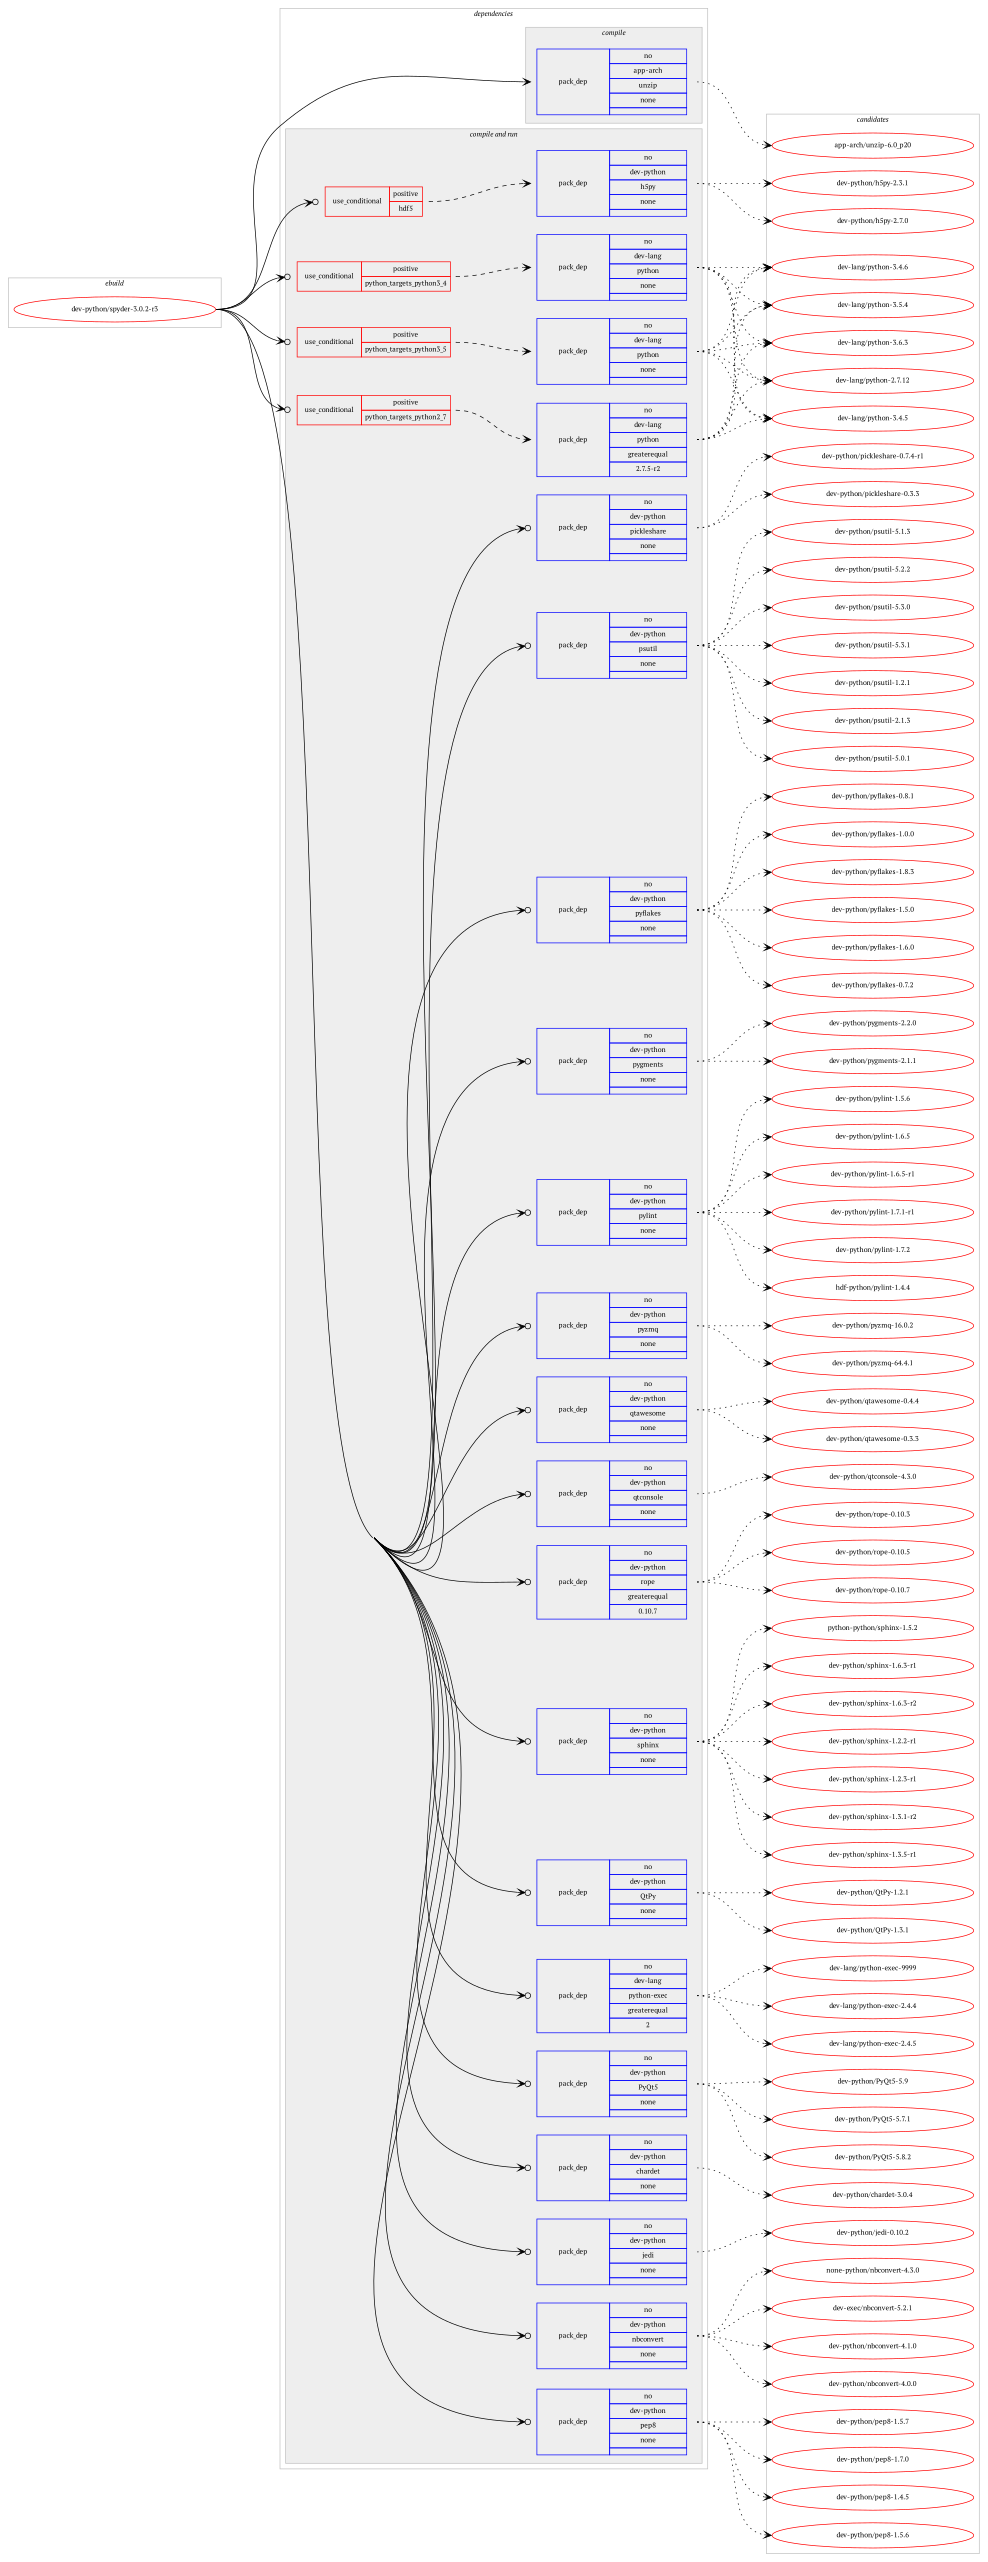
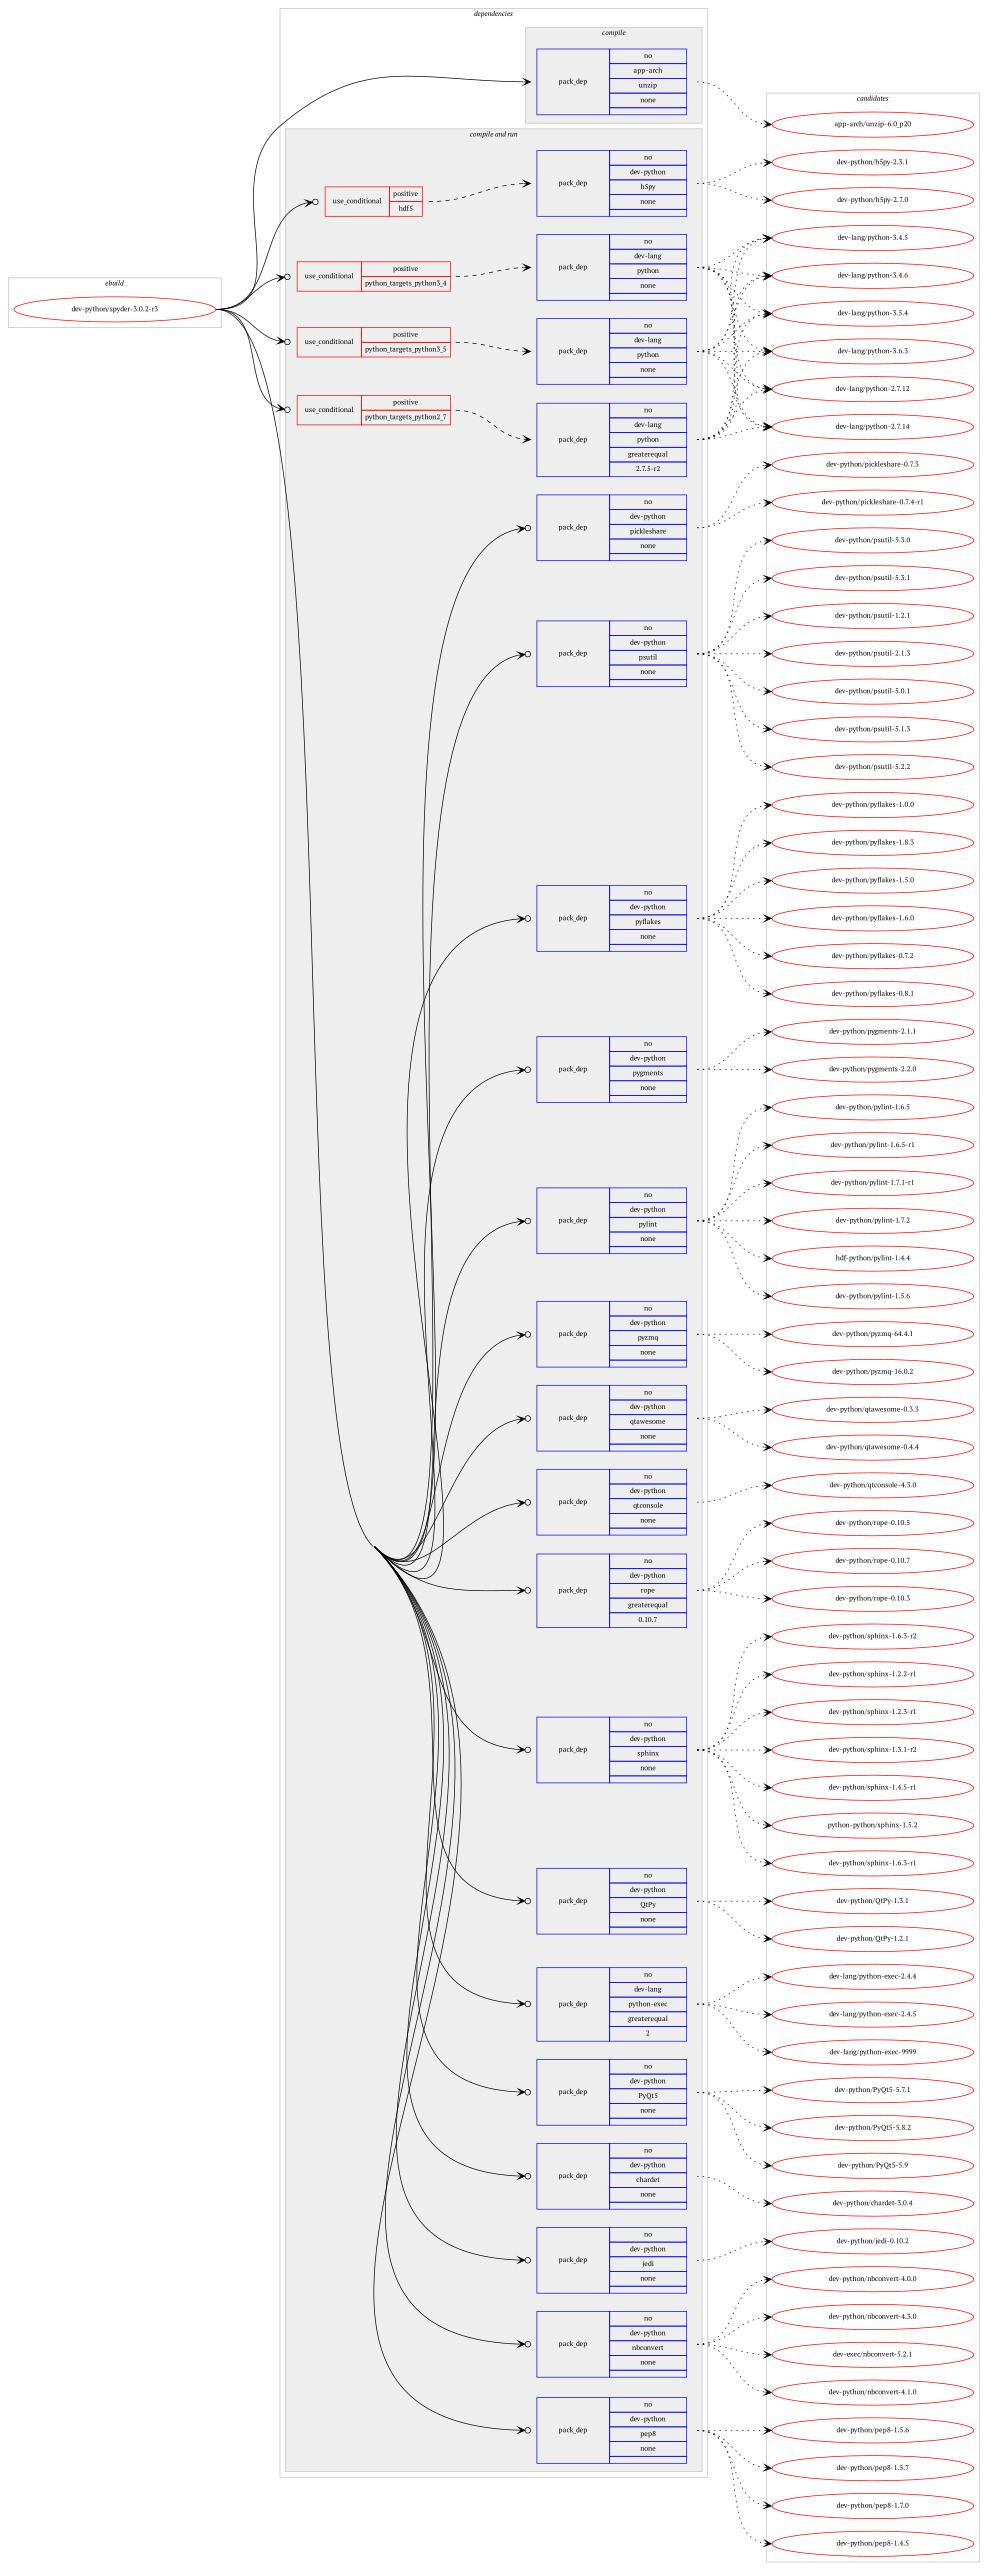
none -> (873, 427)
(873, 494) -> (873, 465)
(873, 1855) -> (873, 1788)
(873, 2271) -> (873, 2317)
